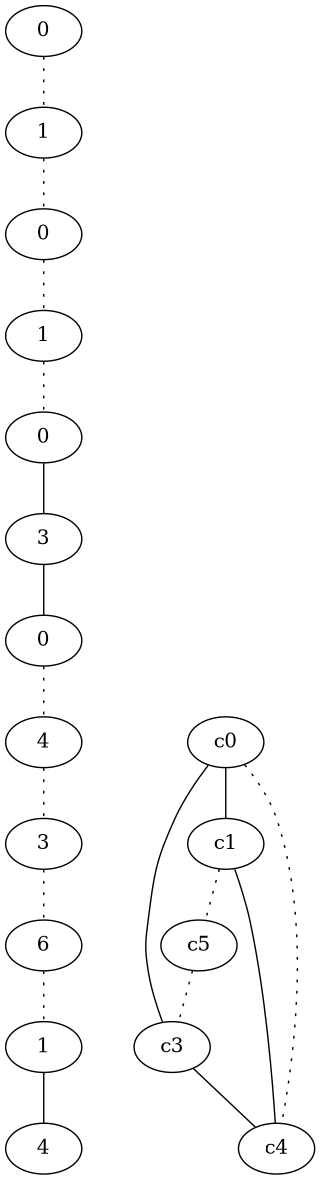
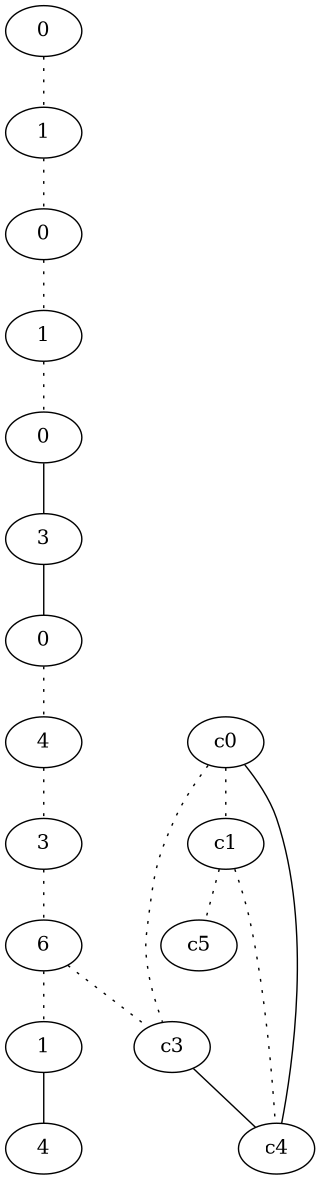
(226, 793) -> (226, 793)
(153, 888) -> (153, 888)
(297, 939) -> (297, 939)
(263, 995) -> (263, 995)
(186, 996) -> (108, 996)
